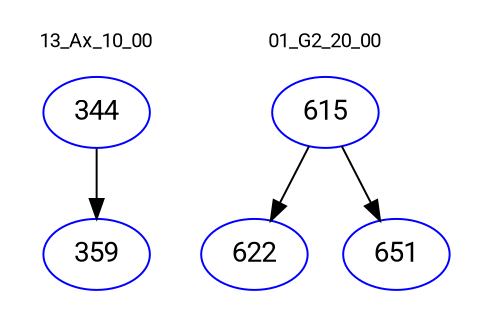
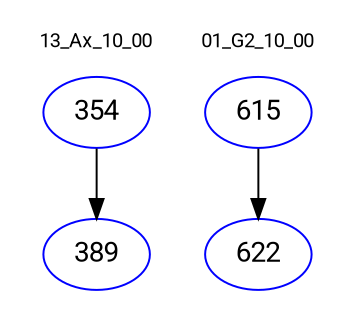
(325, 42) -> (258, 42)
(97, 112) -> (97, 112)
(97, 254) -> (97, 254)
(396, 254) -> none
